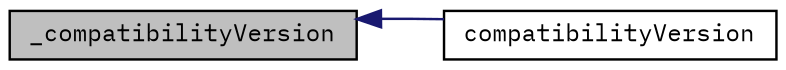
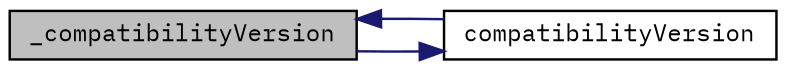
none -> (388, 52)
